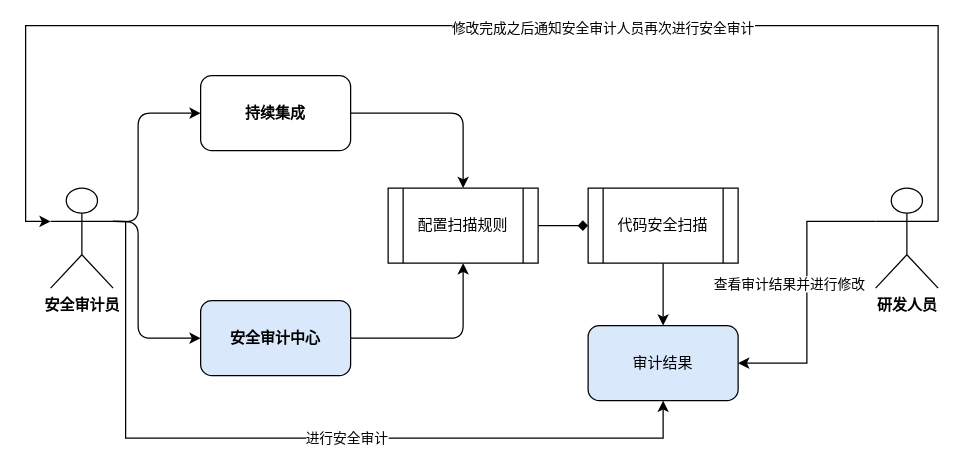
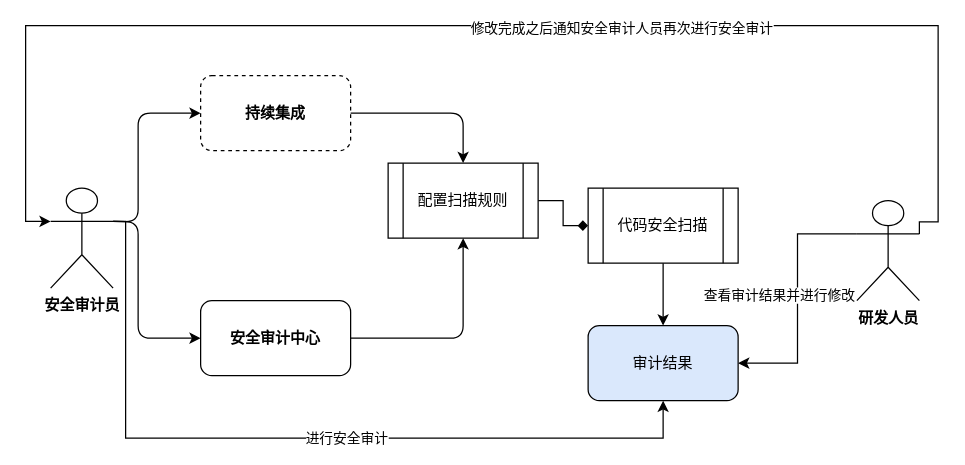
(276, 113) -> (276, 113)
(463, 226) -> (463, 201)
(907, 238) -> (888, 251)
(276, 338) -> (276, 338)
